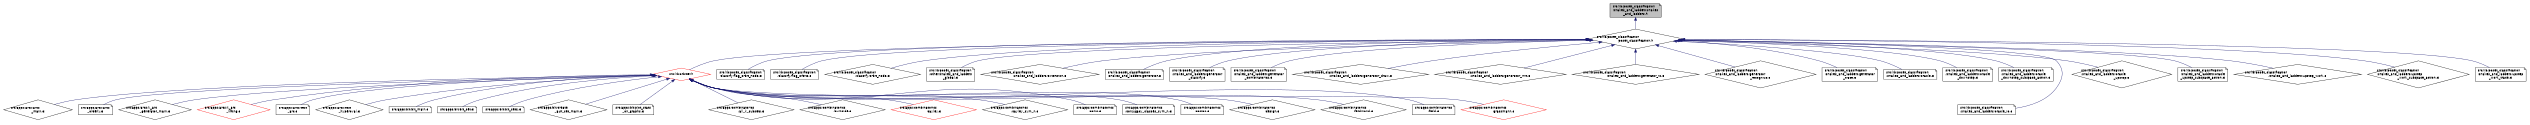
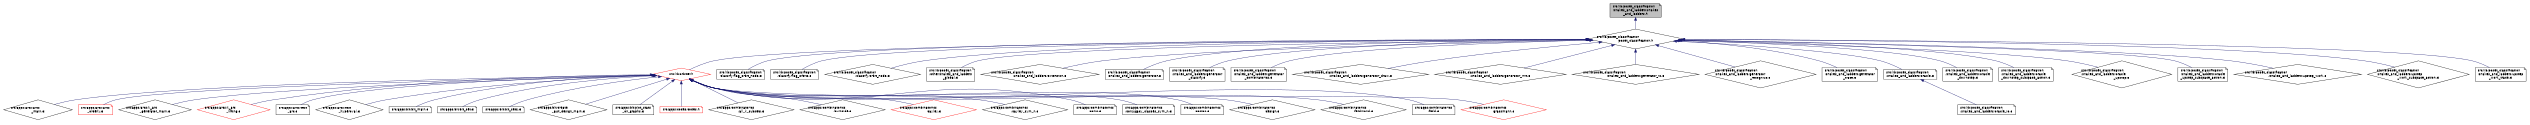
(1976, 50) -> (1950, 93)
(96, 110) -> (96, 110)
(569, 110) -> (569, 110)
none -> (681, 110)
